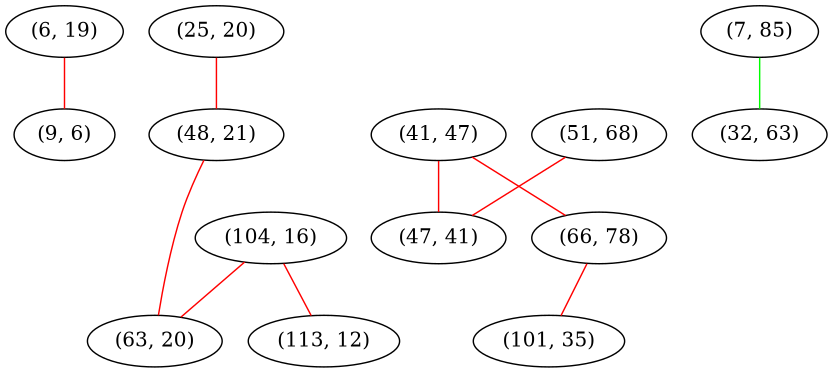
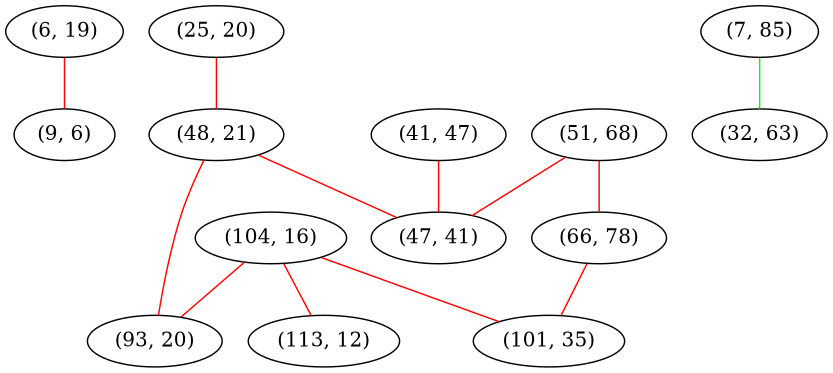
(510, 181) -> (599, 186)
none -> (327, 186)
none -> (410, 290)
(155, 341) -> (155, 341)
